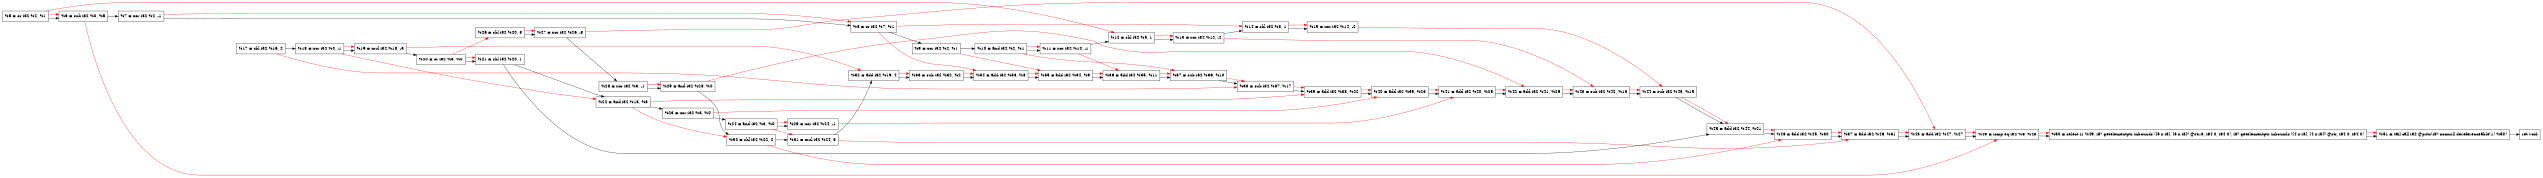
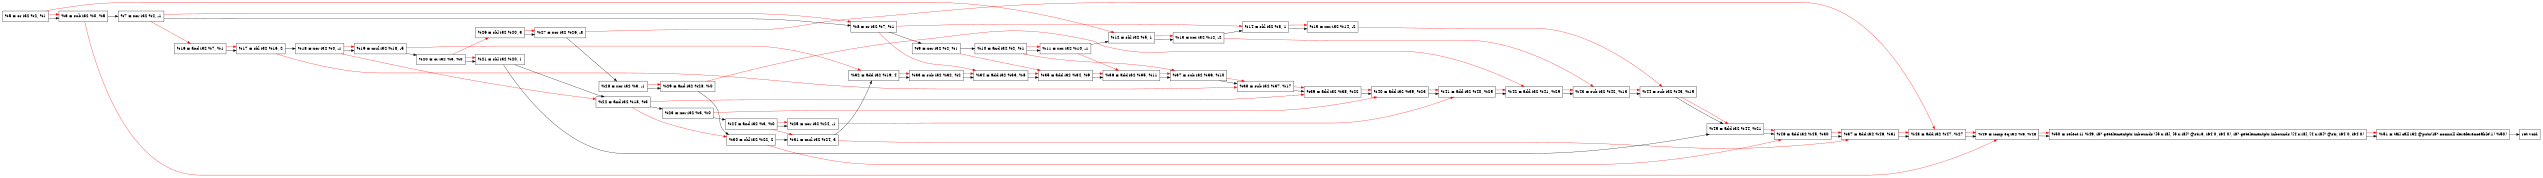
none -> (200, 49)
